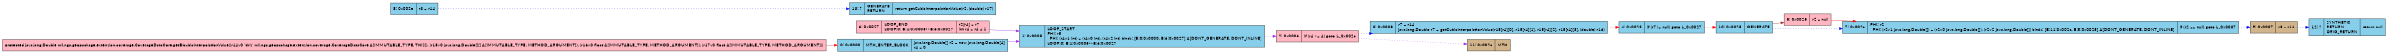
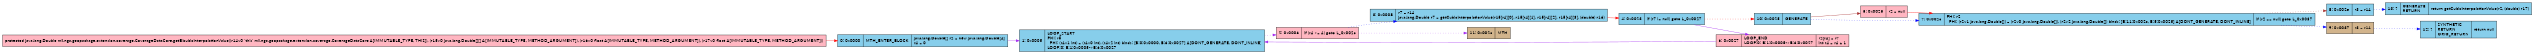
none -> (2294, 12)
(1612, 27) -> (1612, 18)
none -> (1720, 29)
